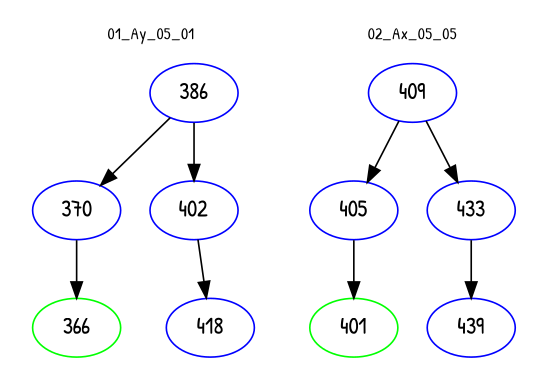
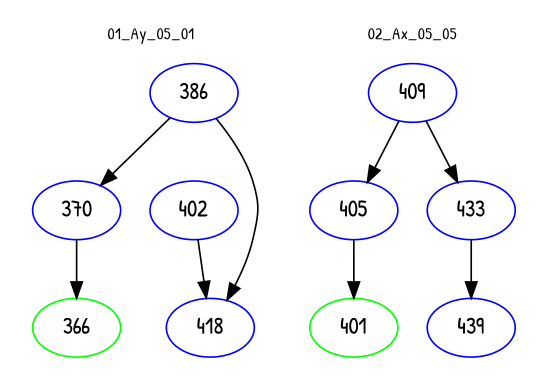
(194, 144) -> (257, 199)
